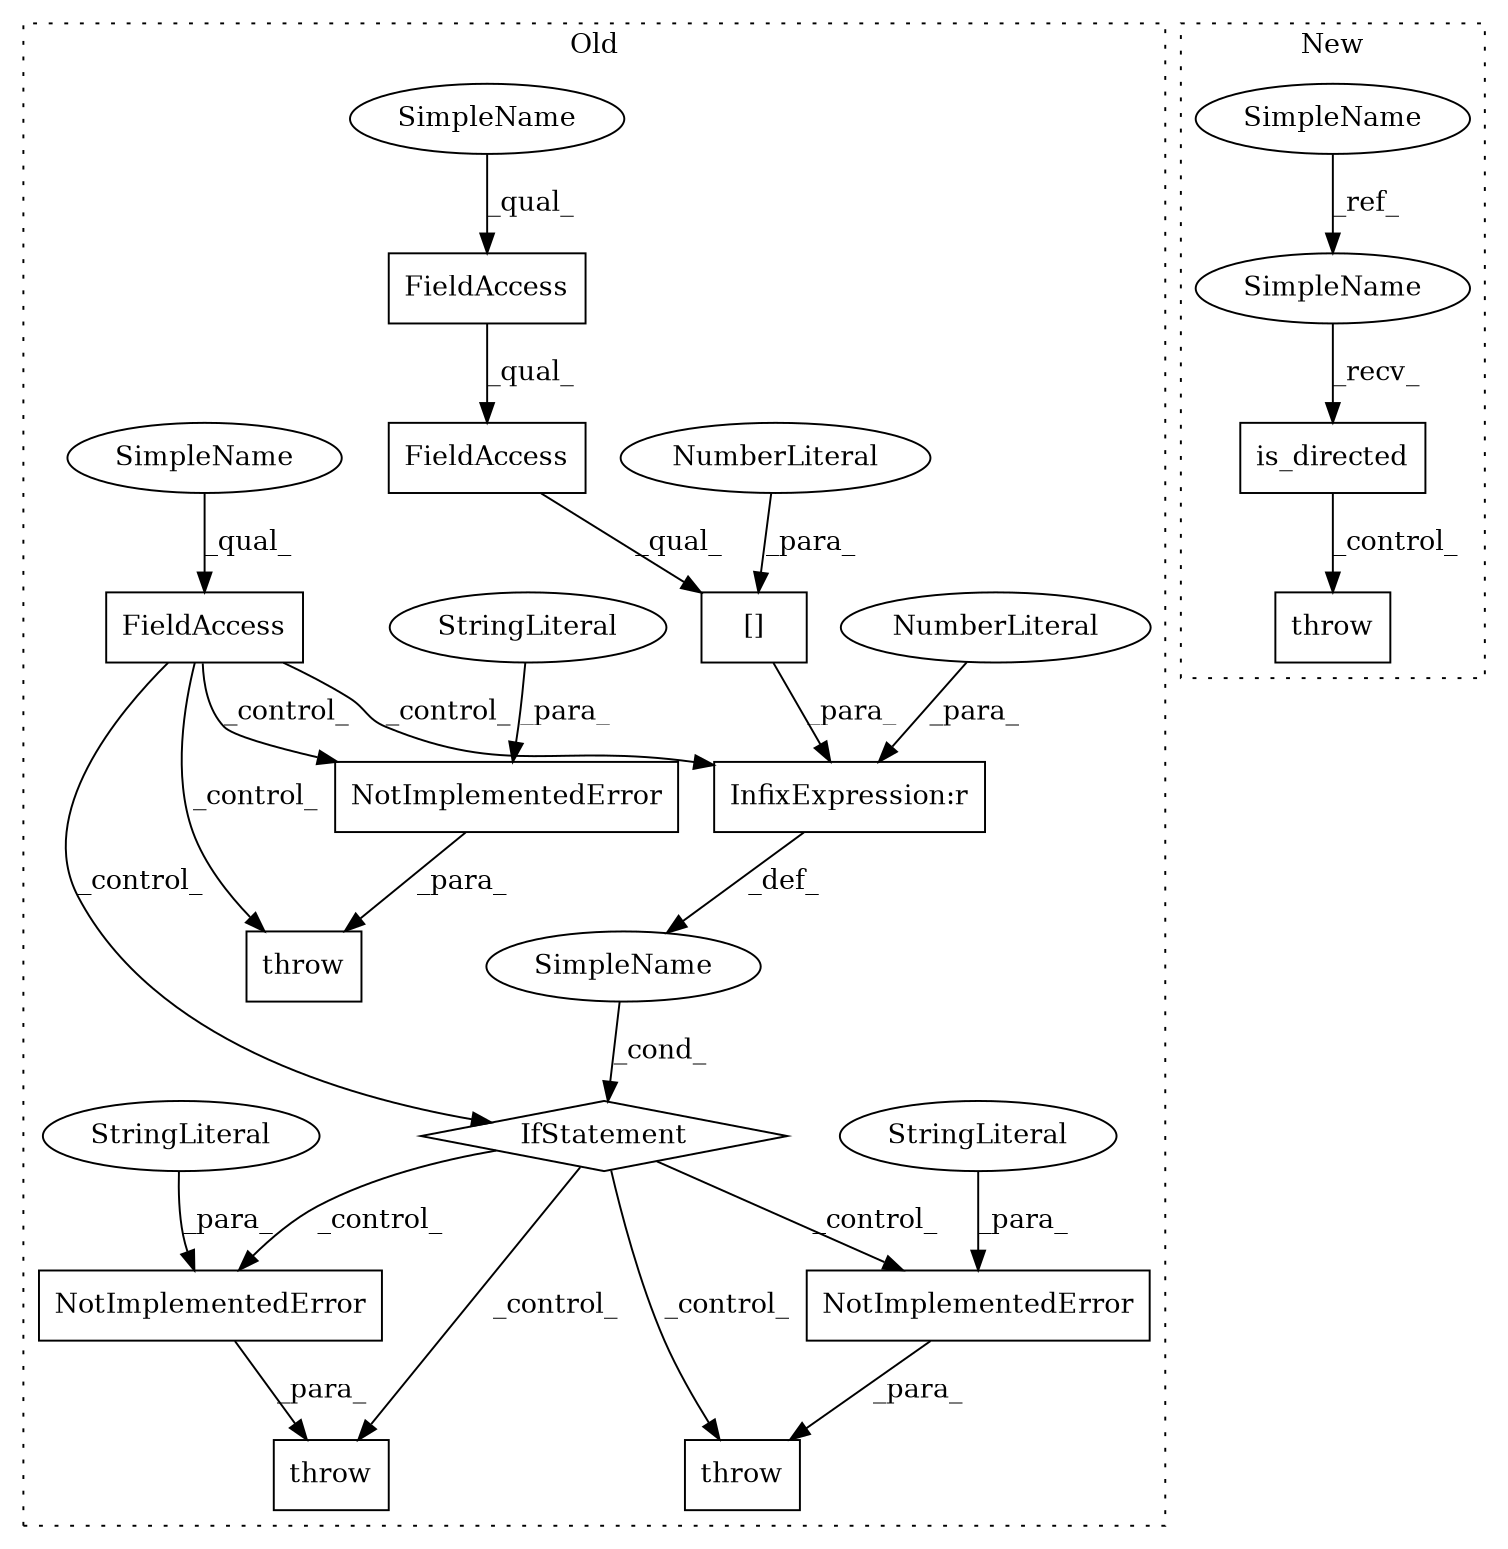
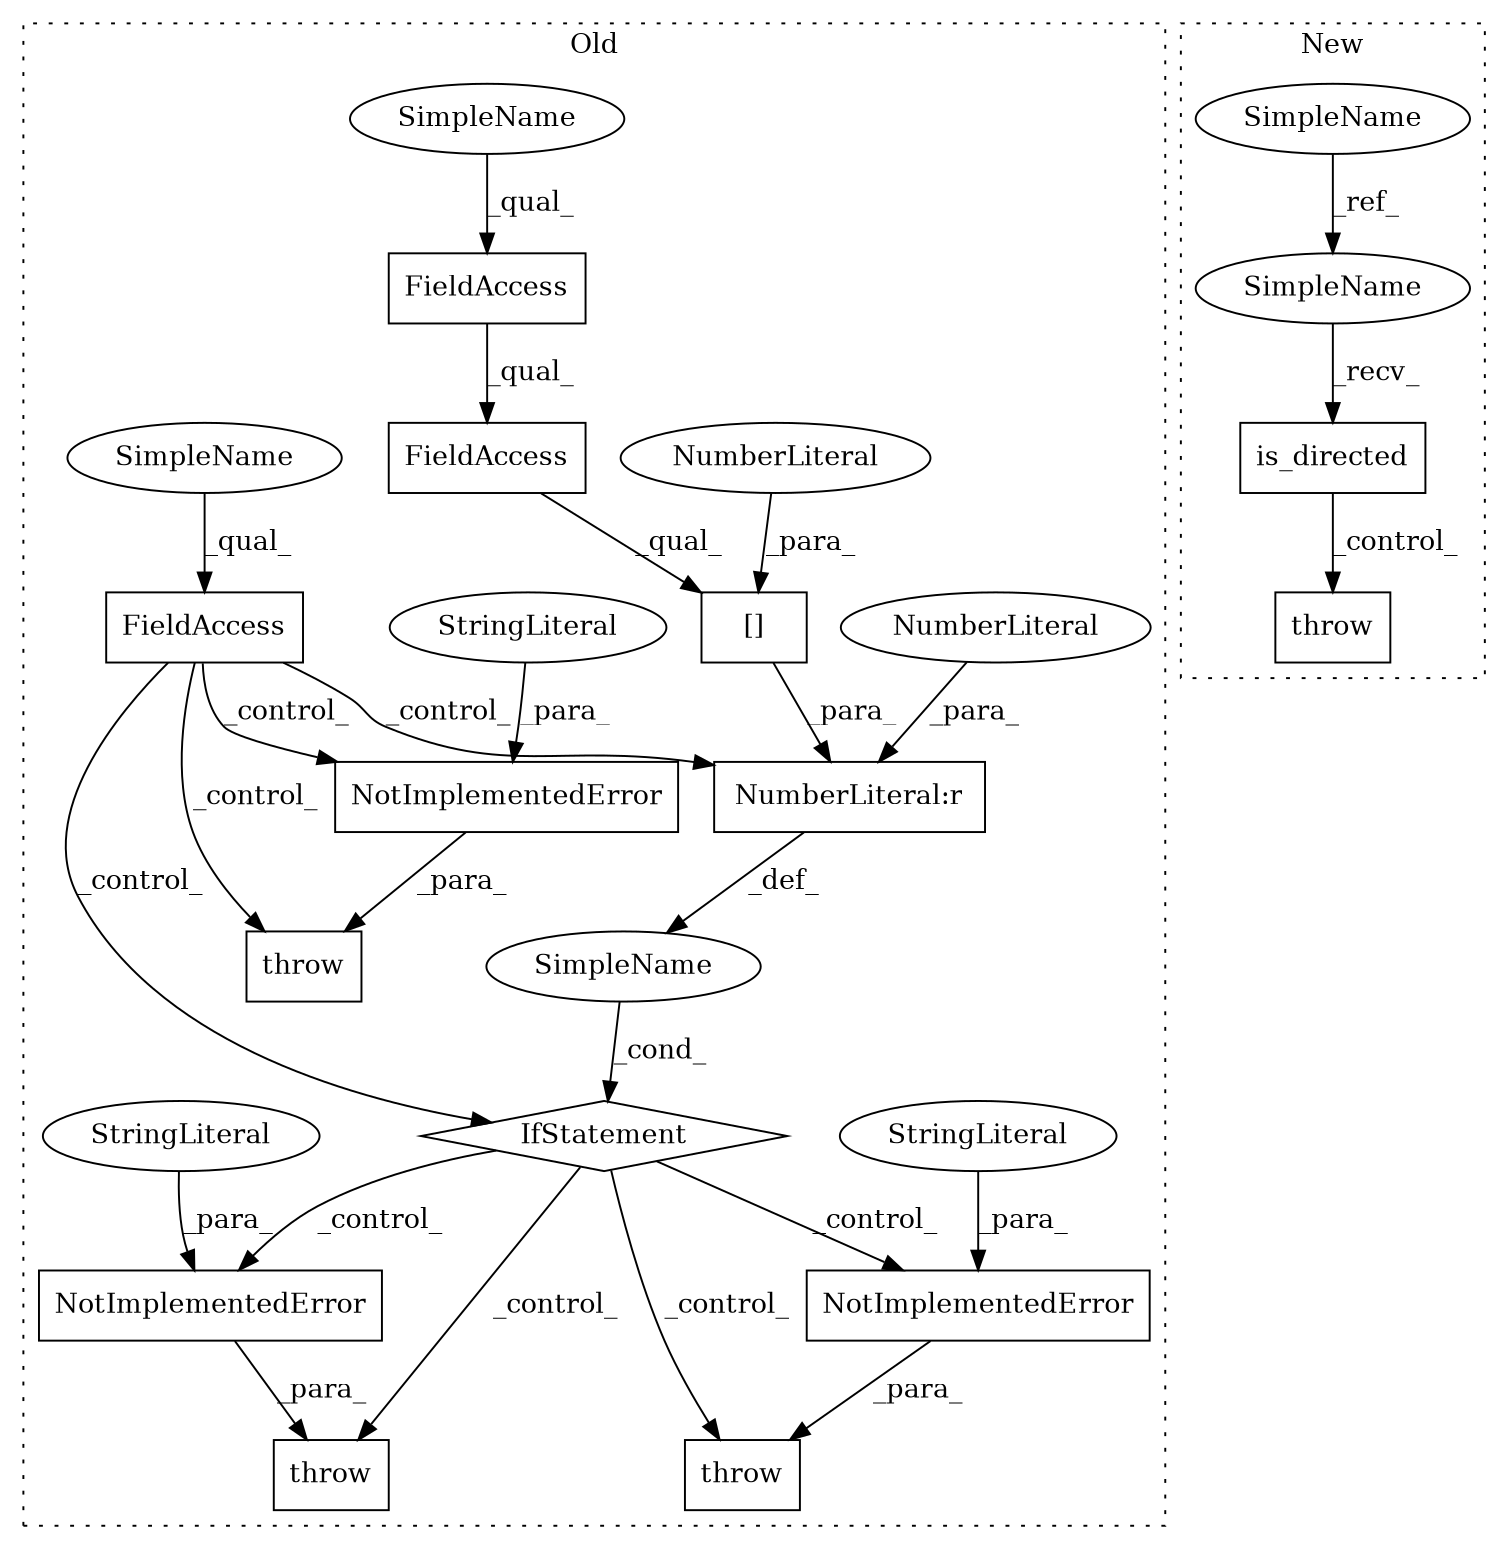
(850, 797) -> (850, 797)
